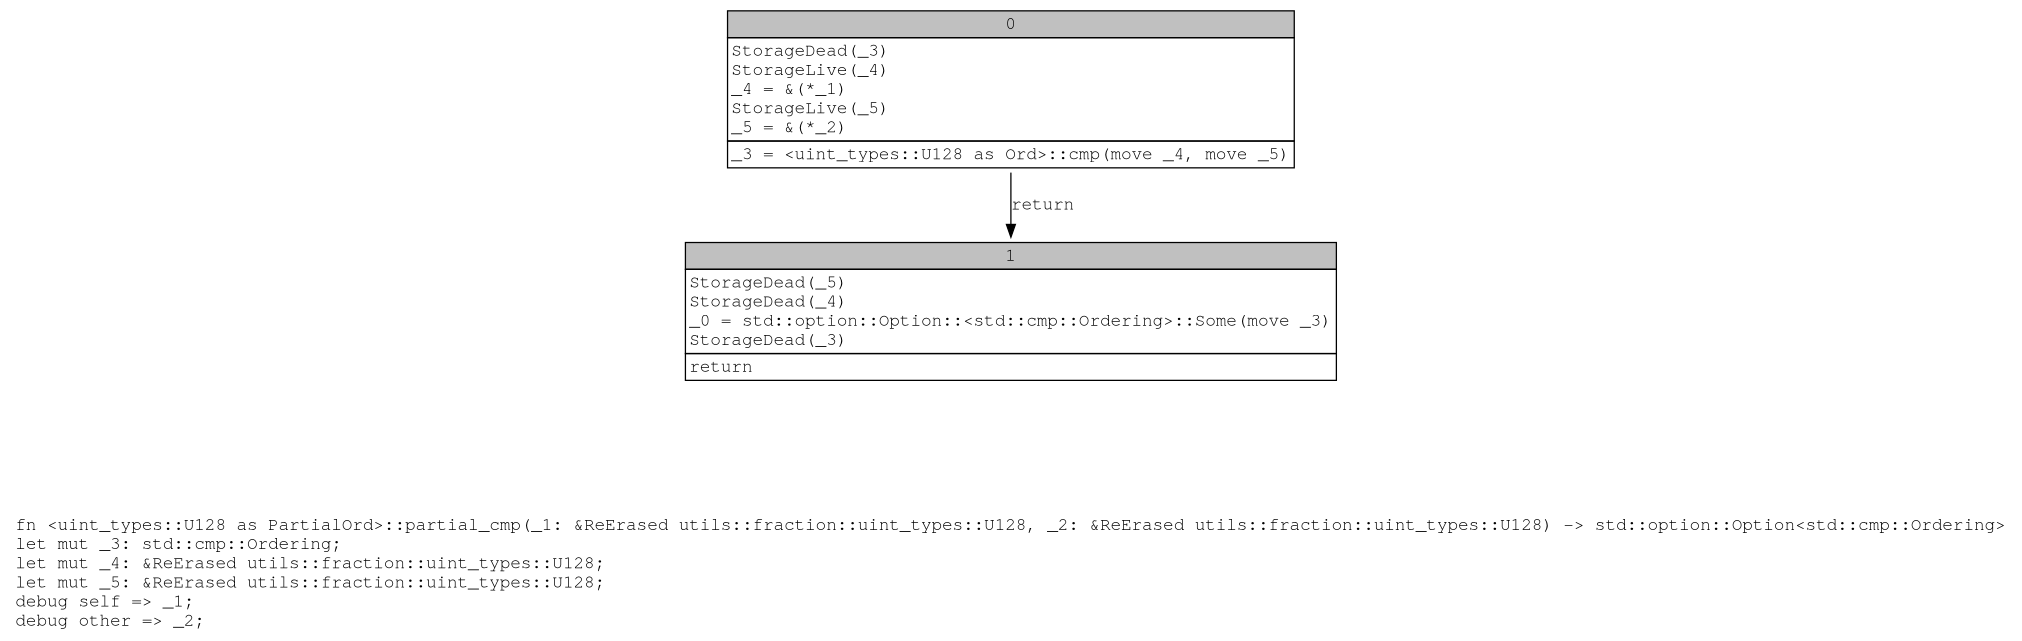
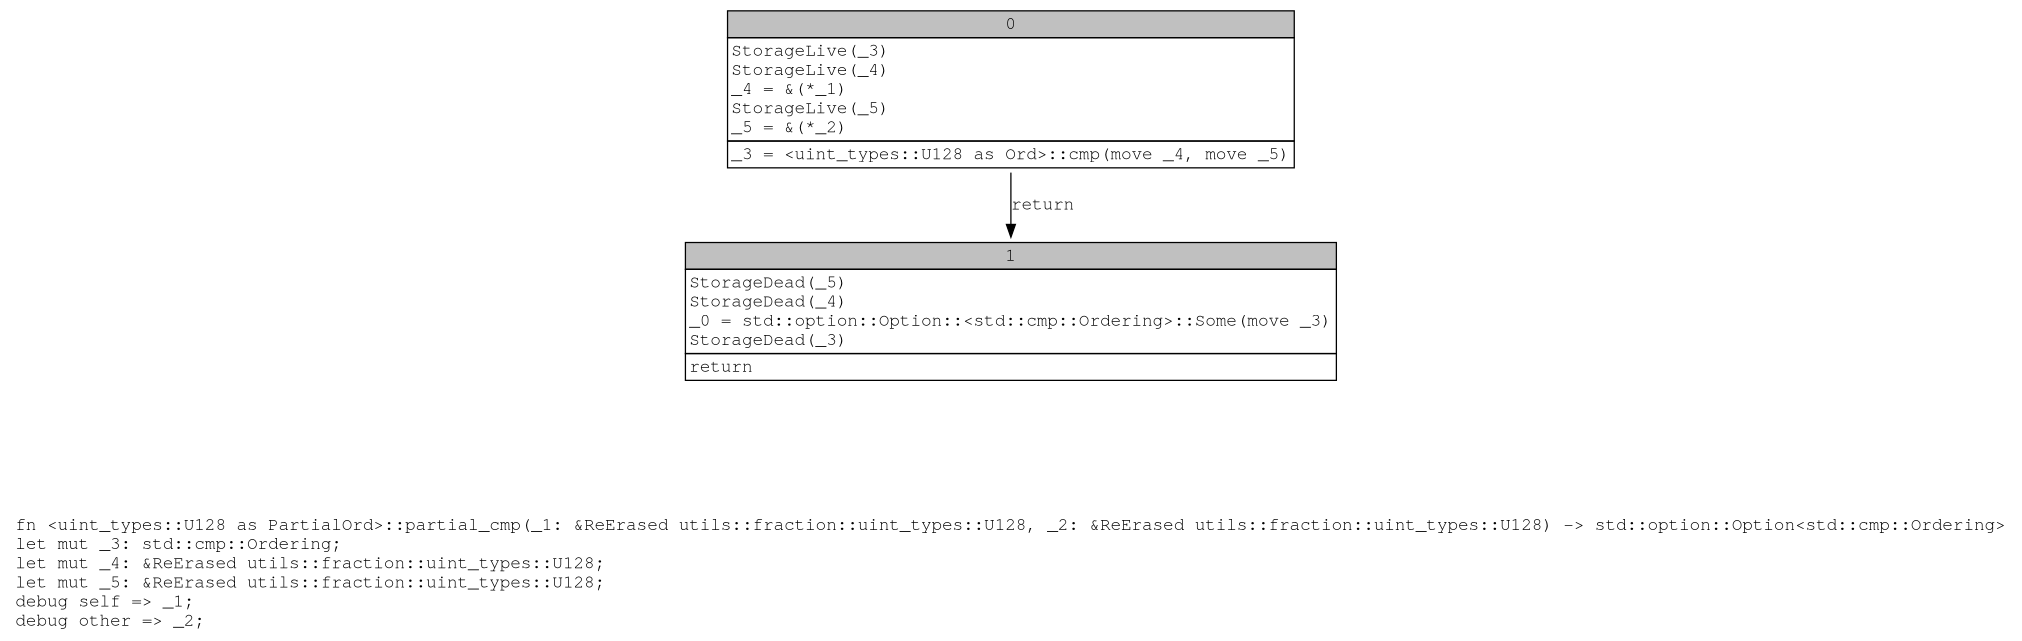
(811, 50) -> (811, 50)
